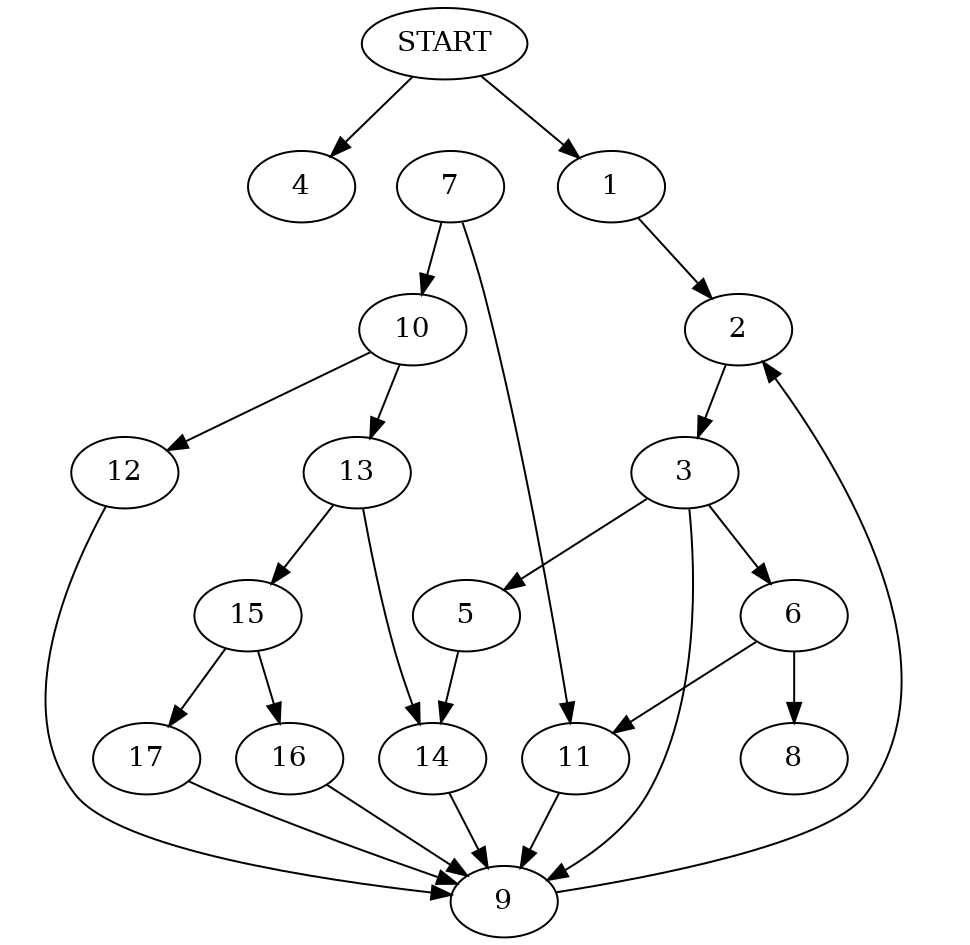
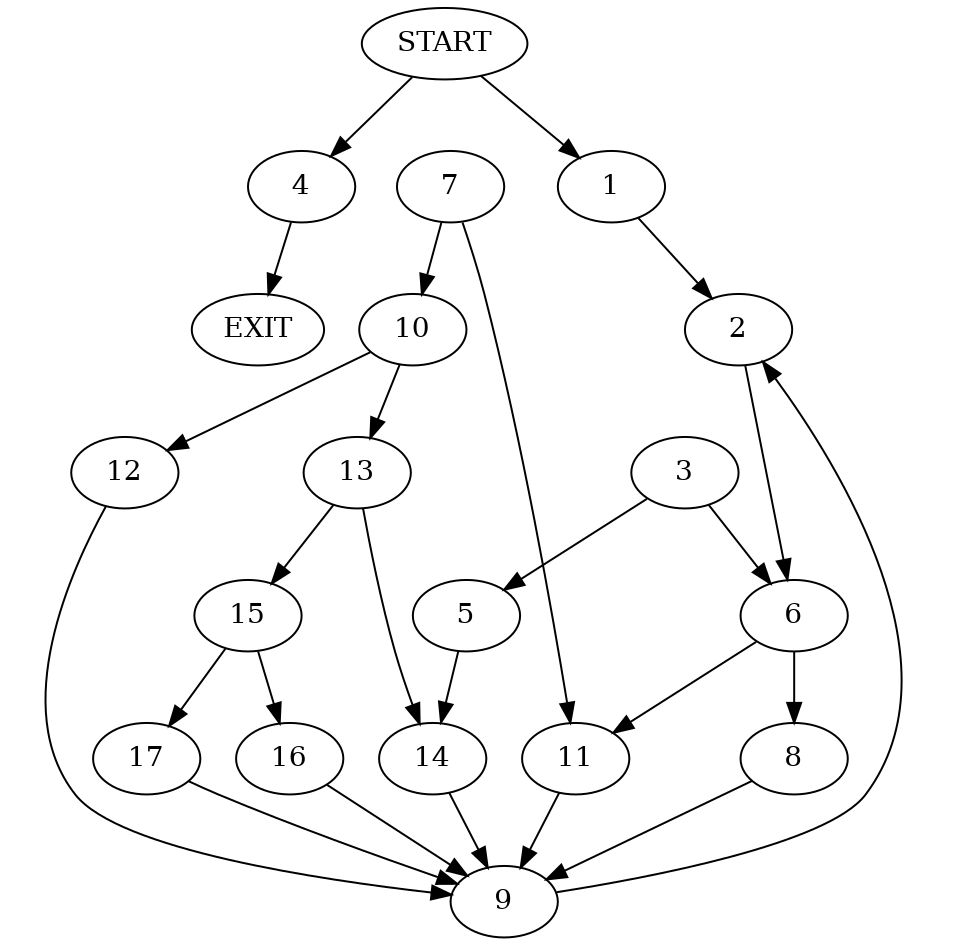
none -> (258, 330)
(716, 392) -> (764, 463)
(679, 711) -> (658, 826)
